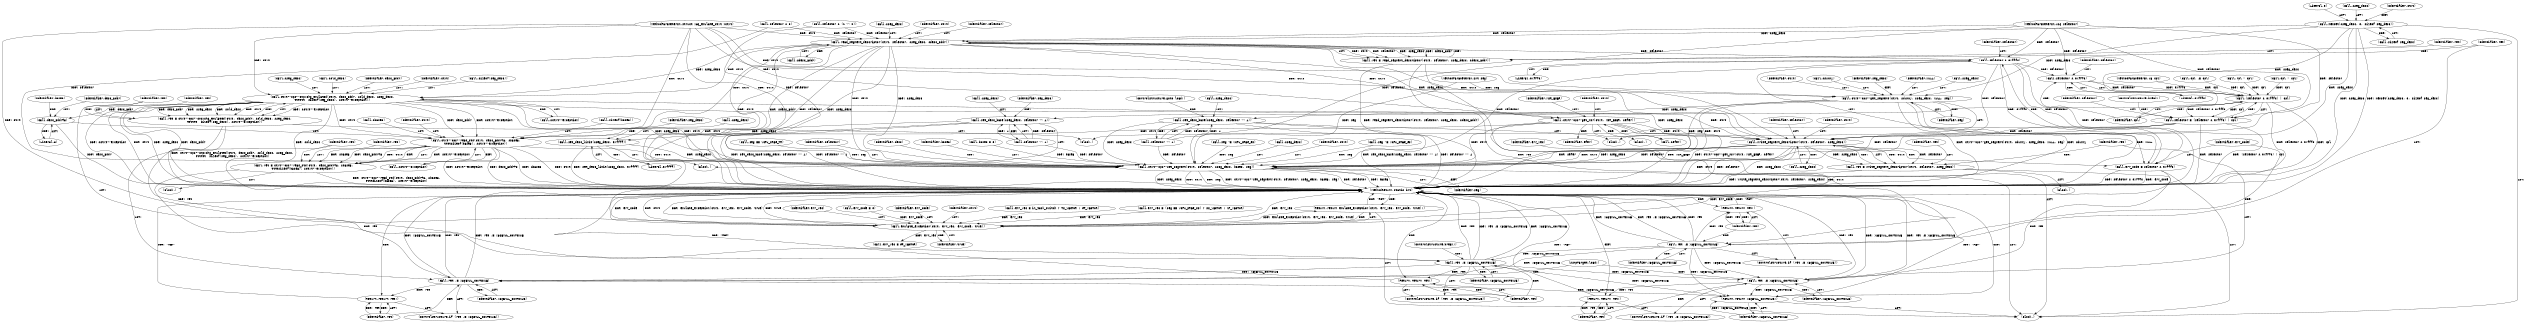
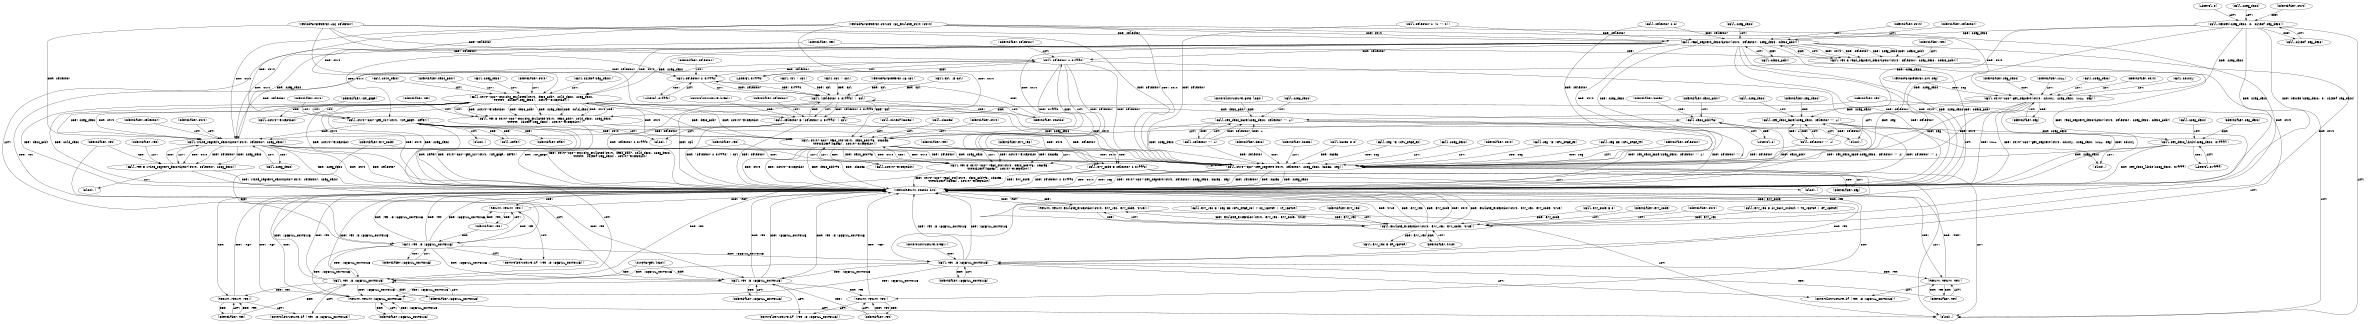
(2127, 121) -> (1049, 121)
(1624, 203) -> none
